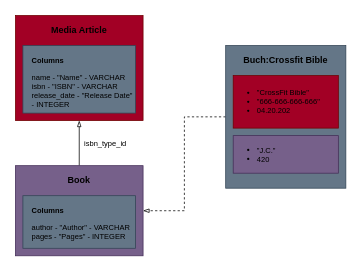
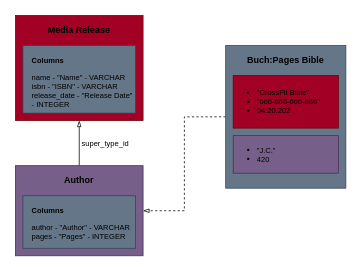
(79, 30) -> (79, 30)
(285, 60) -> (285, 60)
(105, 143) -> (105, 143)
(79, 180) -> (79, 180)
